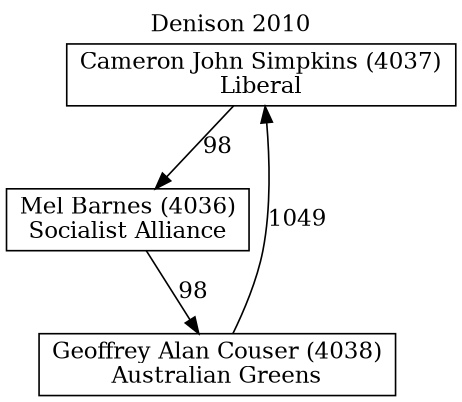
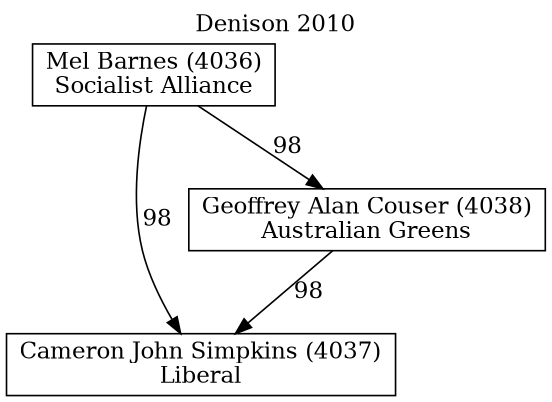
(200, 141) -> (137, 216)
(298, 220) -> (309, 292)
